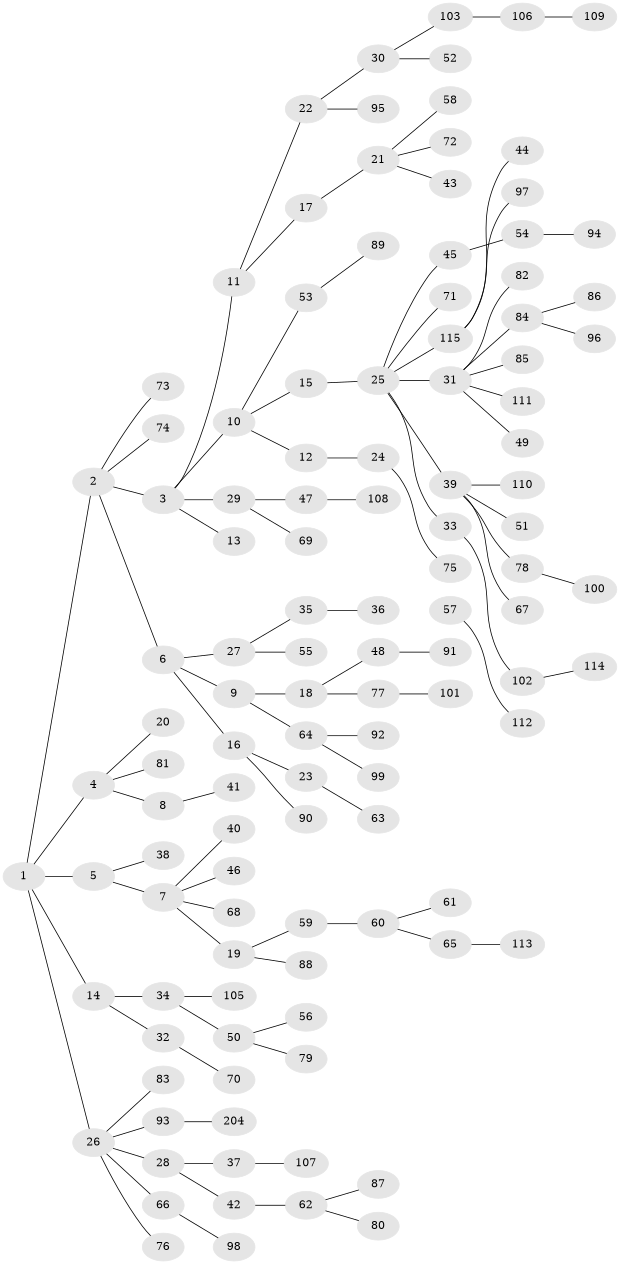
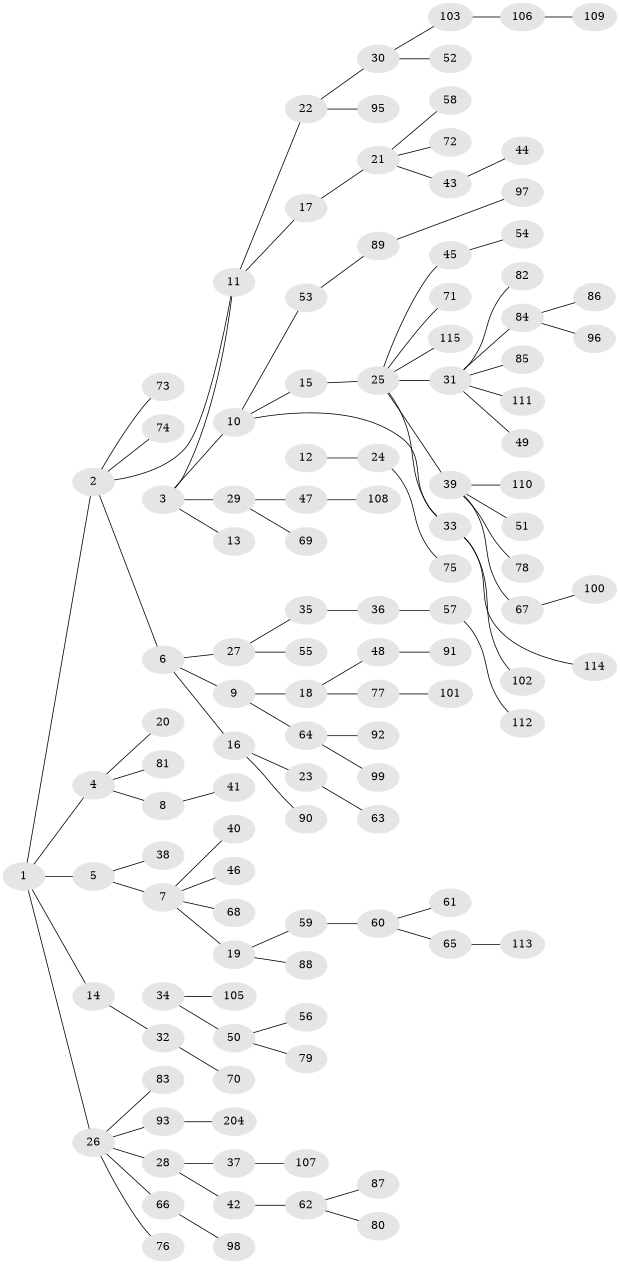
(486, 231) -> (487, 167)
(595, 234) -> none
(491, 235) -> (450, 219)
(270, 440) -> (373, 423)
(128, 491) -> (203, 412)
(558, 579) -> (558, 600)
none -> (414, 610)
(559, 674) -> (496, 626)
(129, 996) -> none
